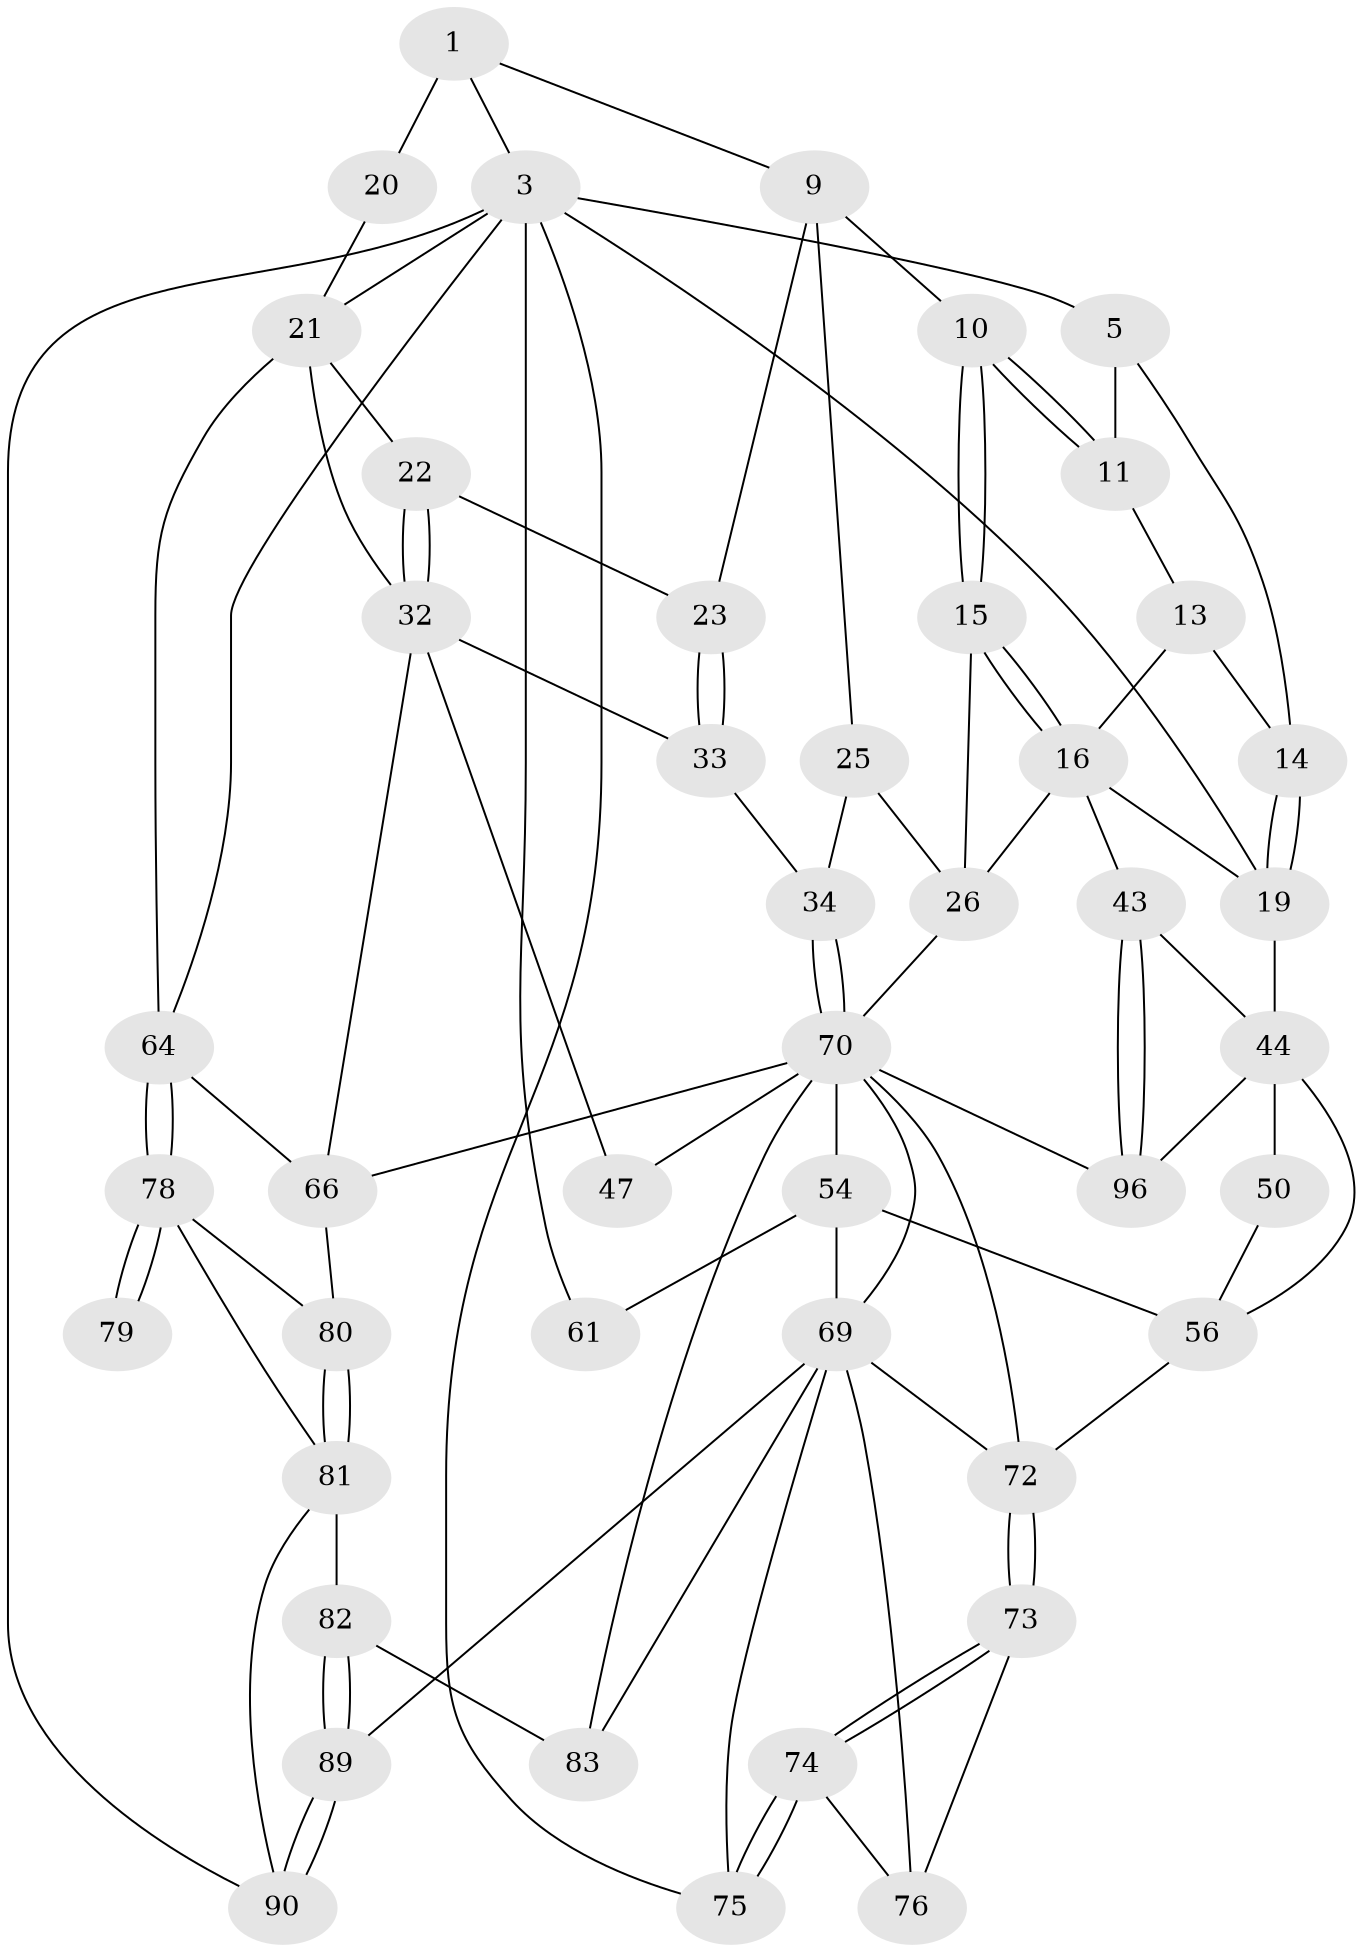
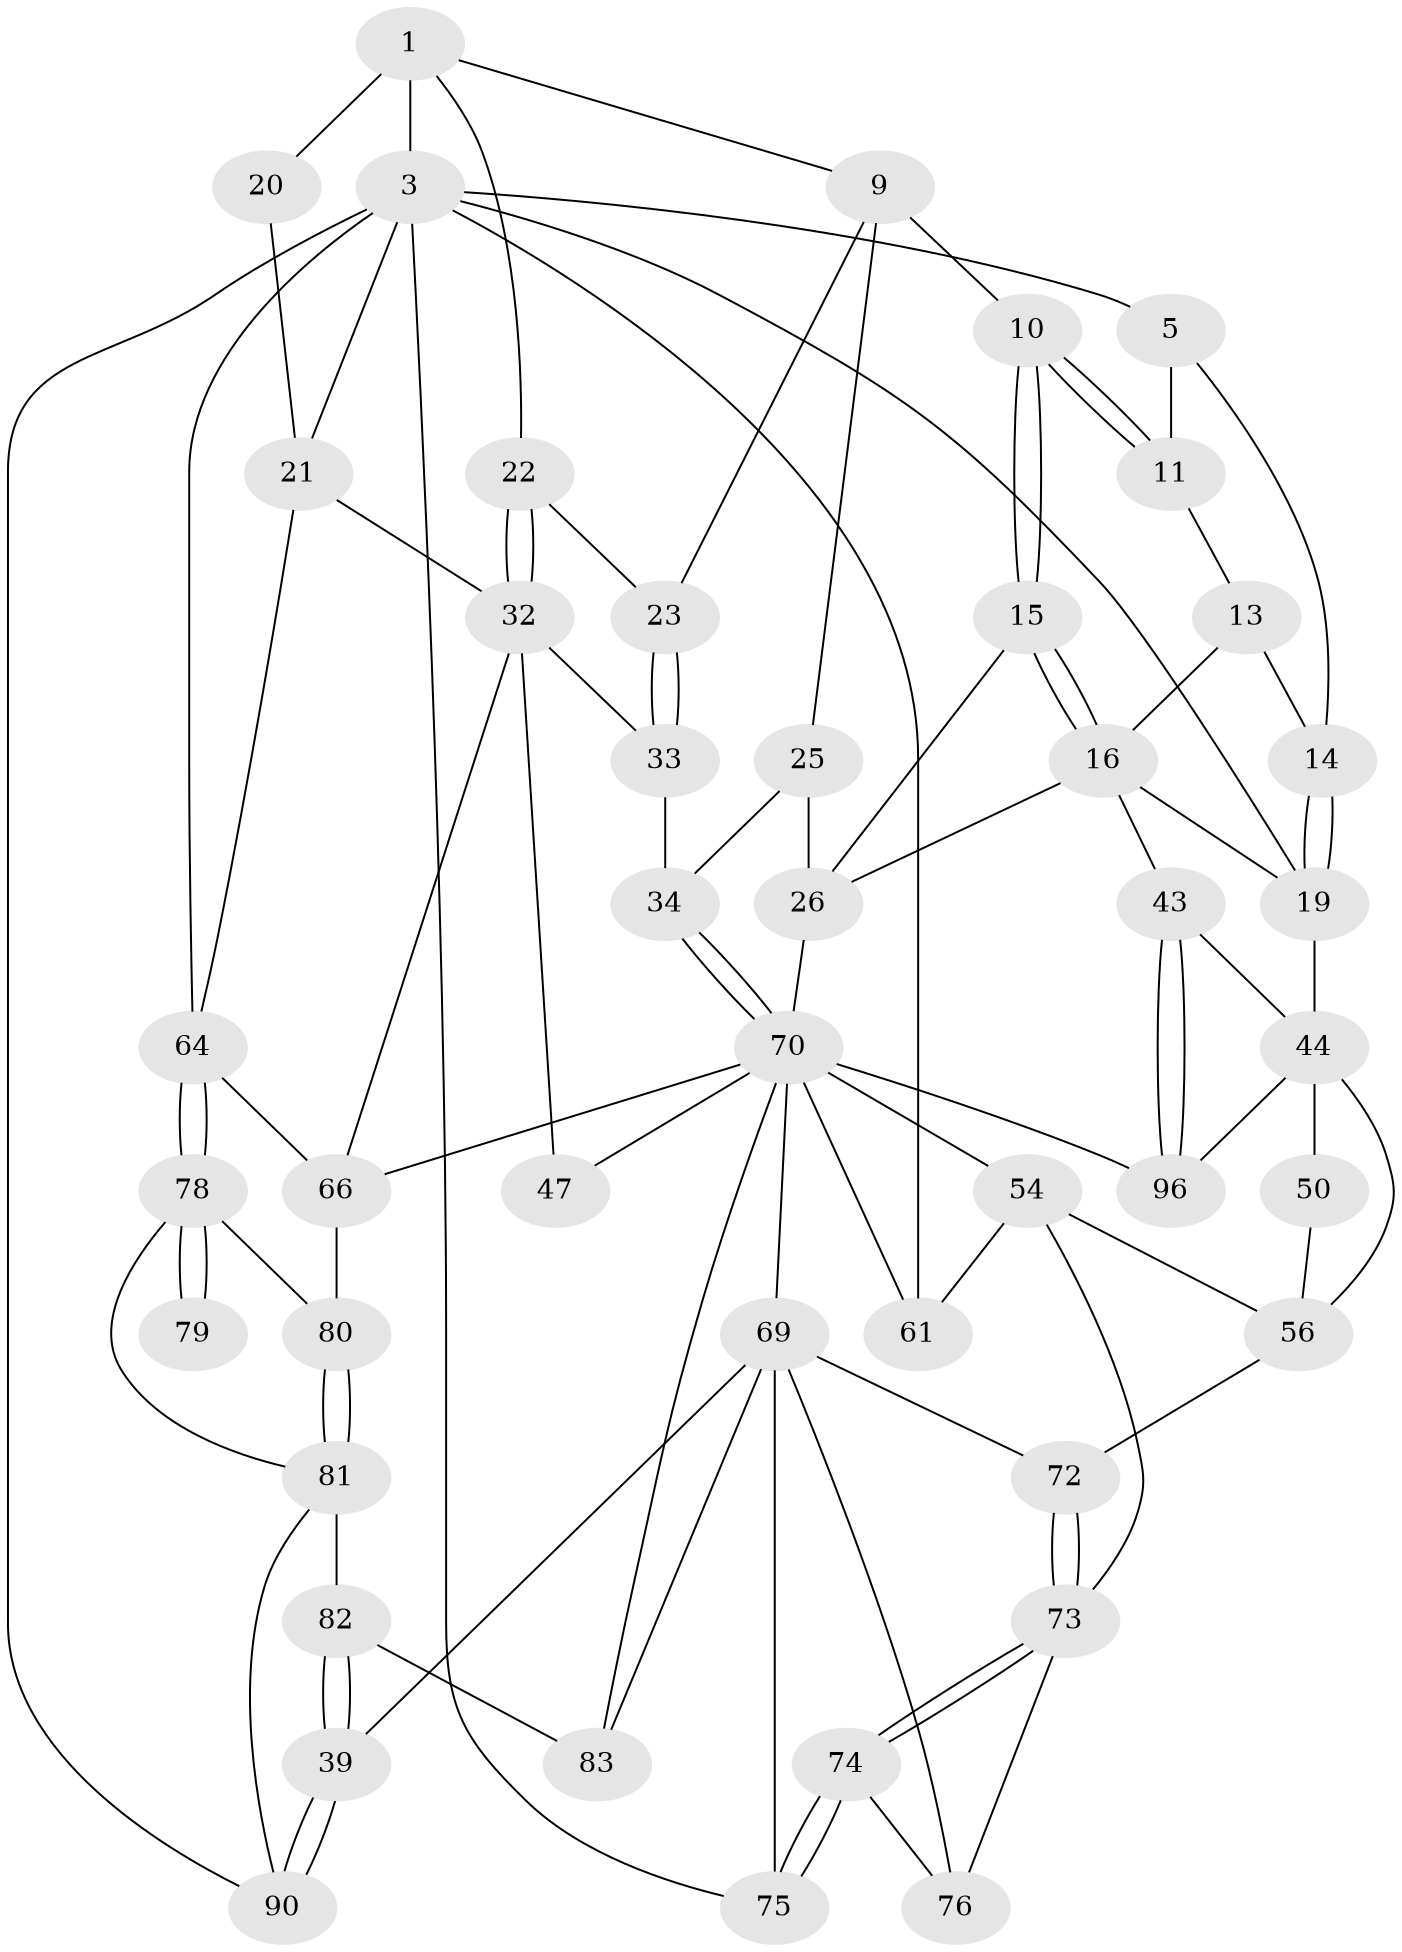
(354, 392) -> (509, 259)
(970, 1226) -> (853, 1191)
(836, 1263) -> (1128, 1406)
(337, 1765) -> (337, 1765)
